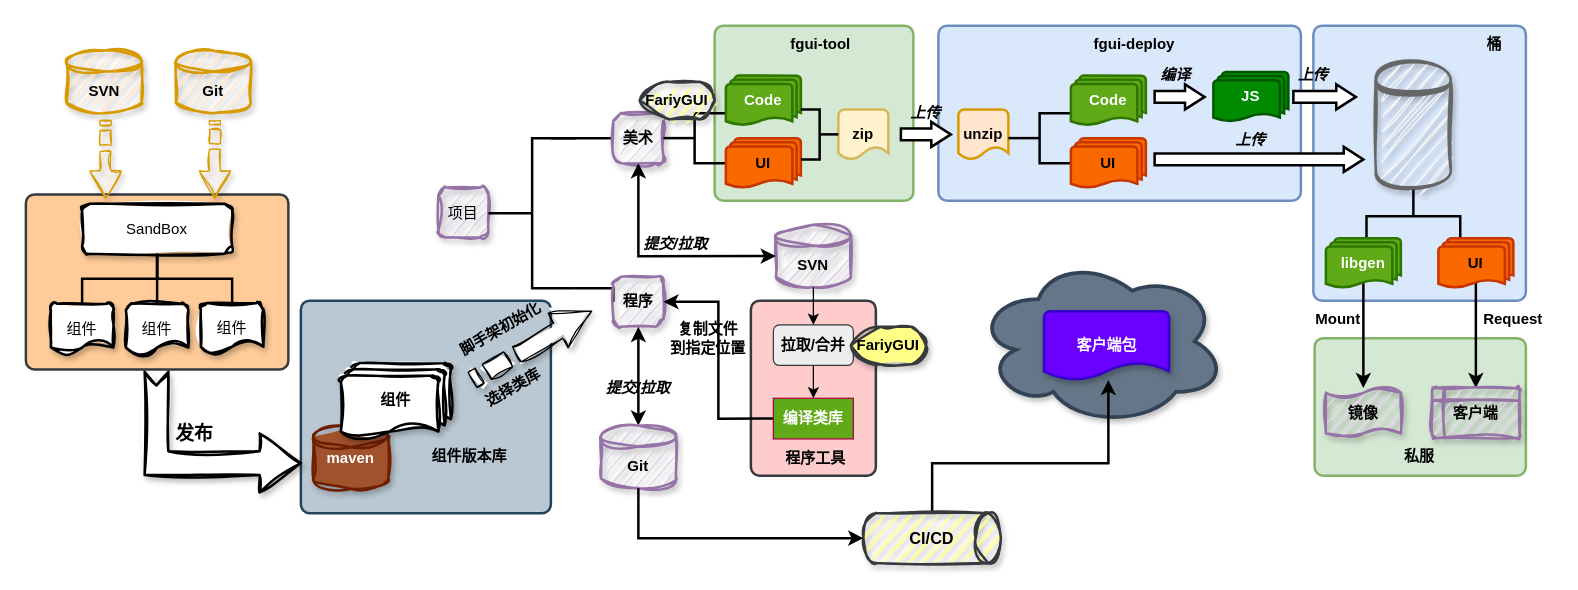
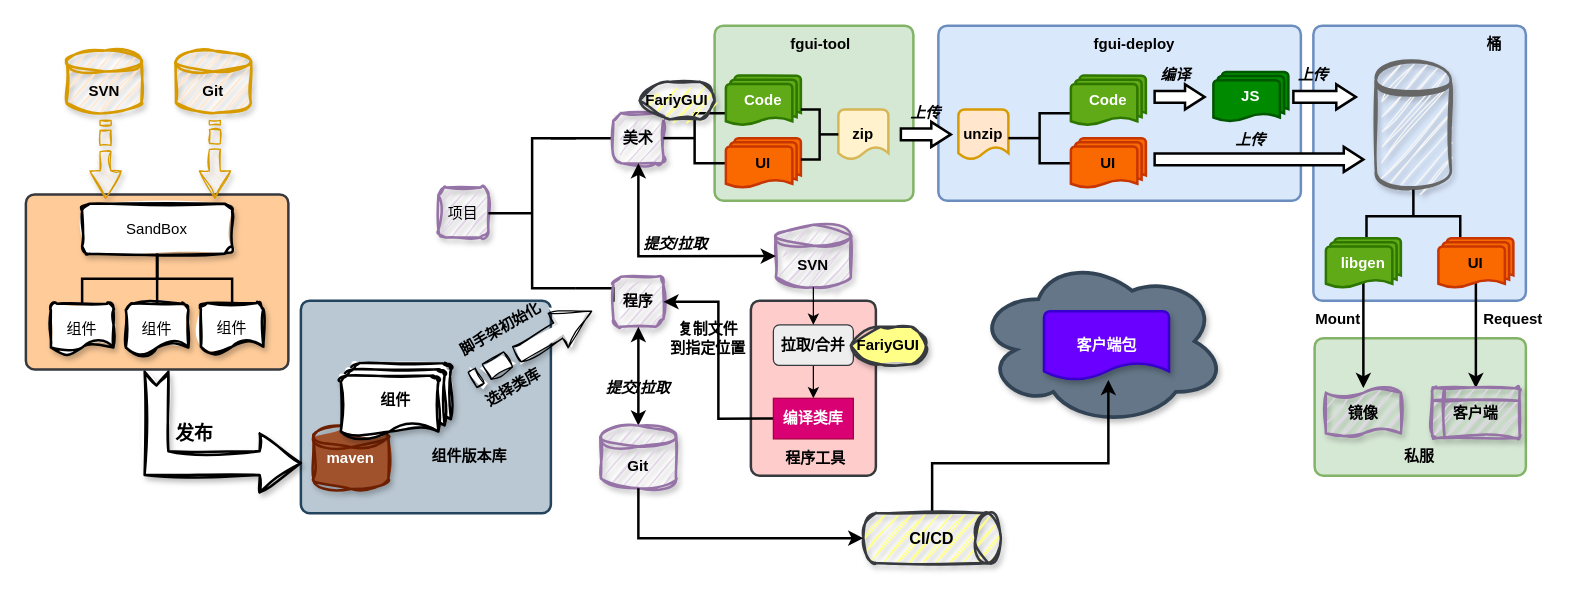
(813, 419) -> (813, 419)
